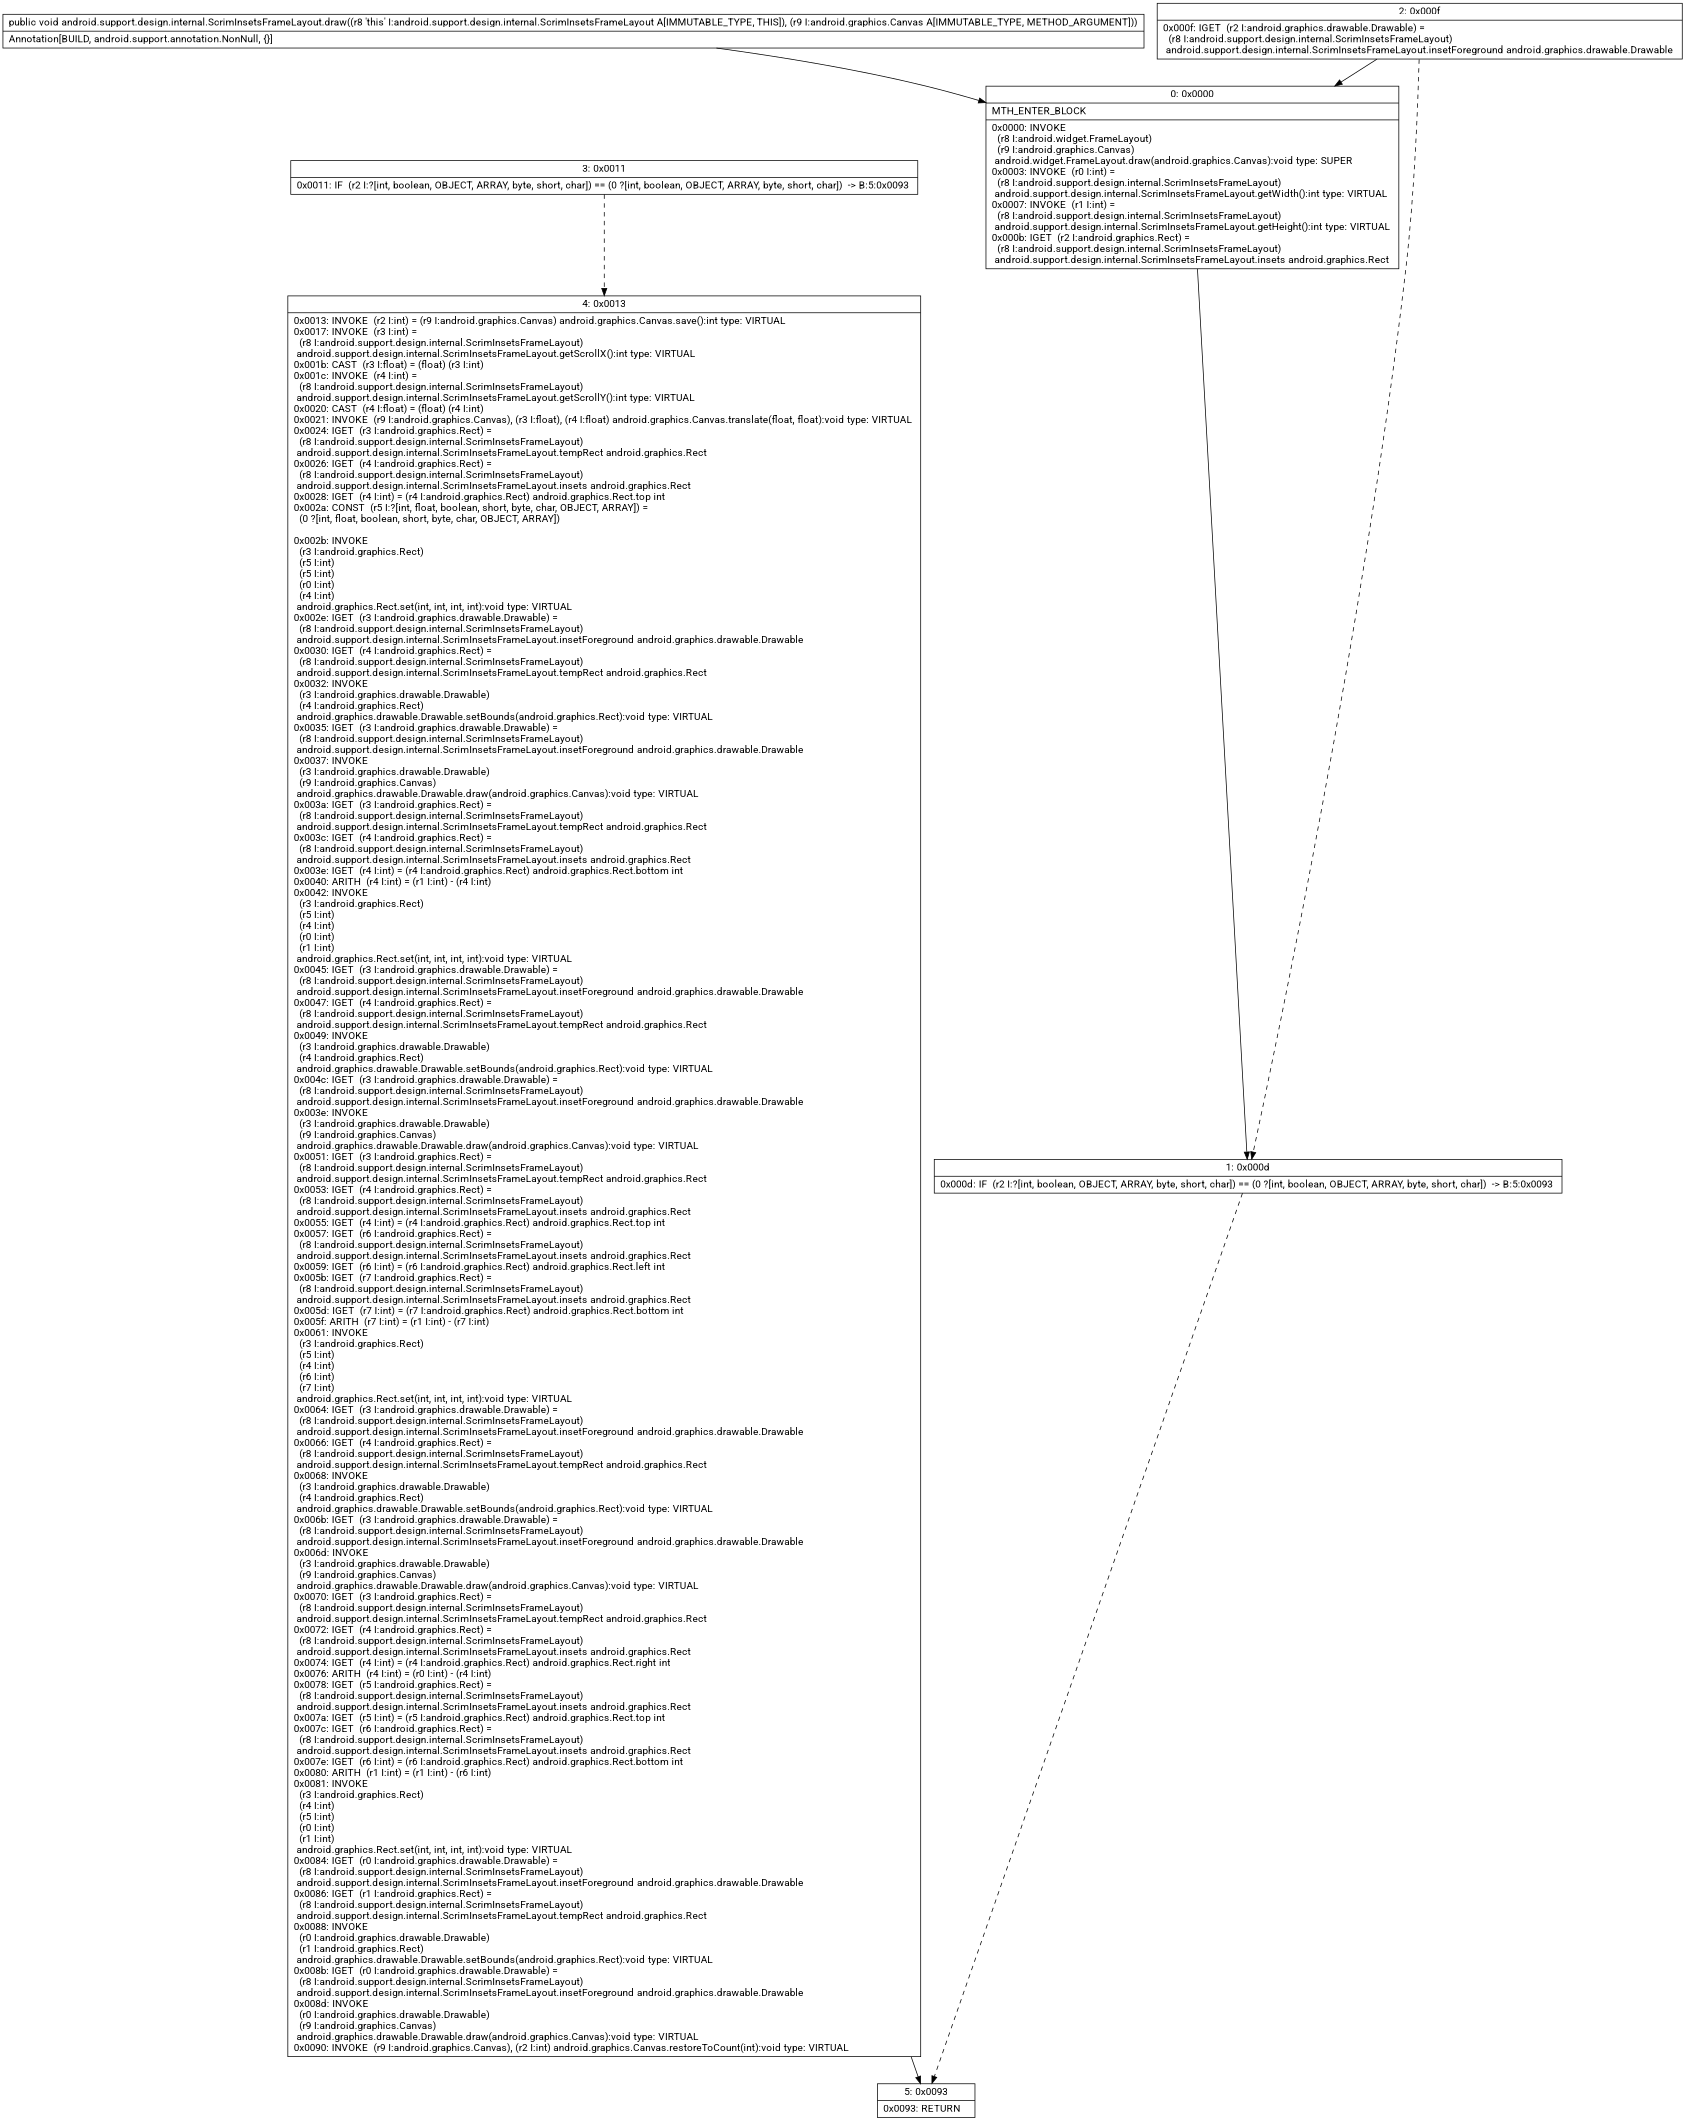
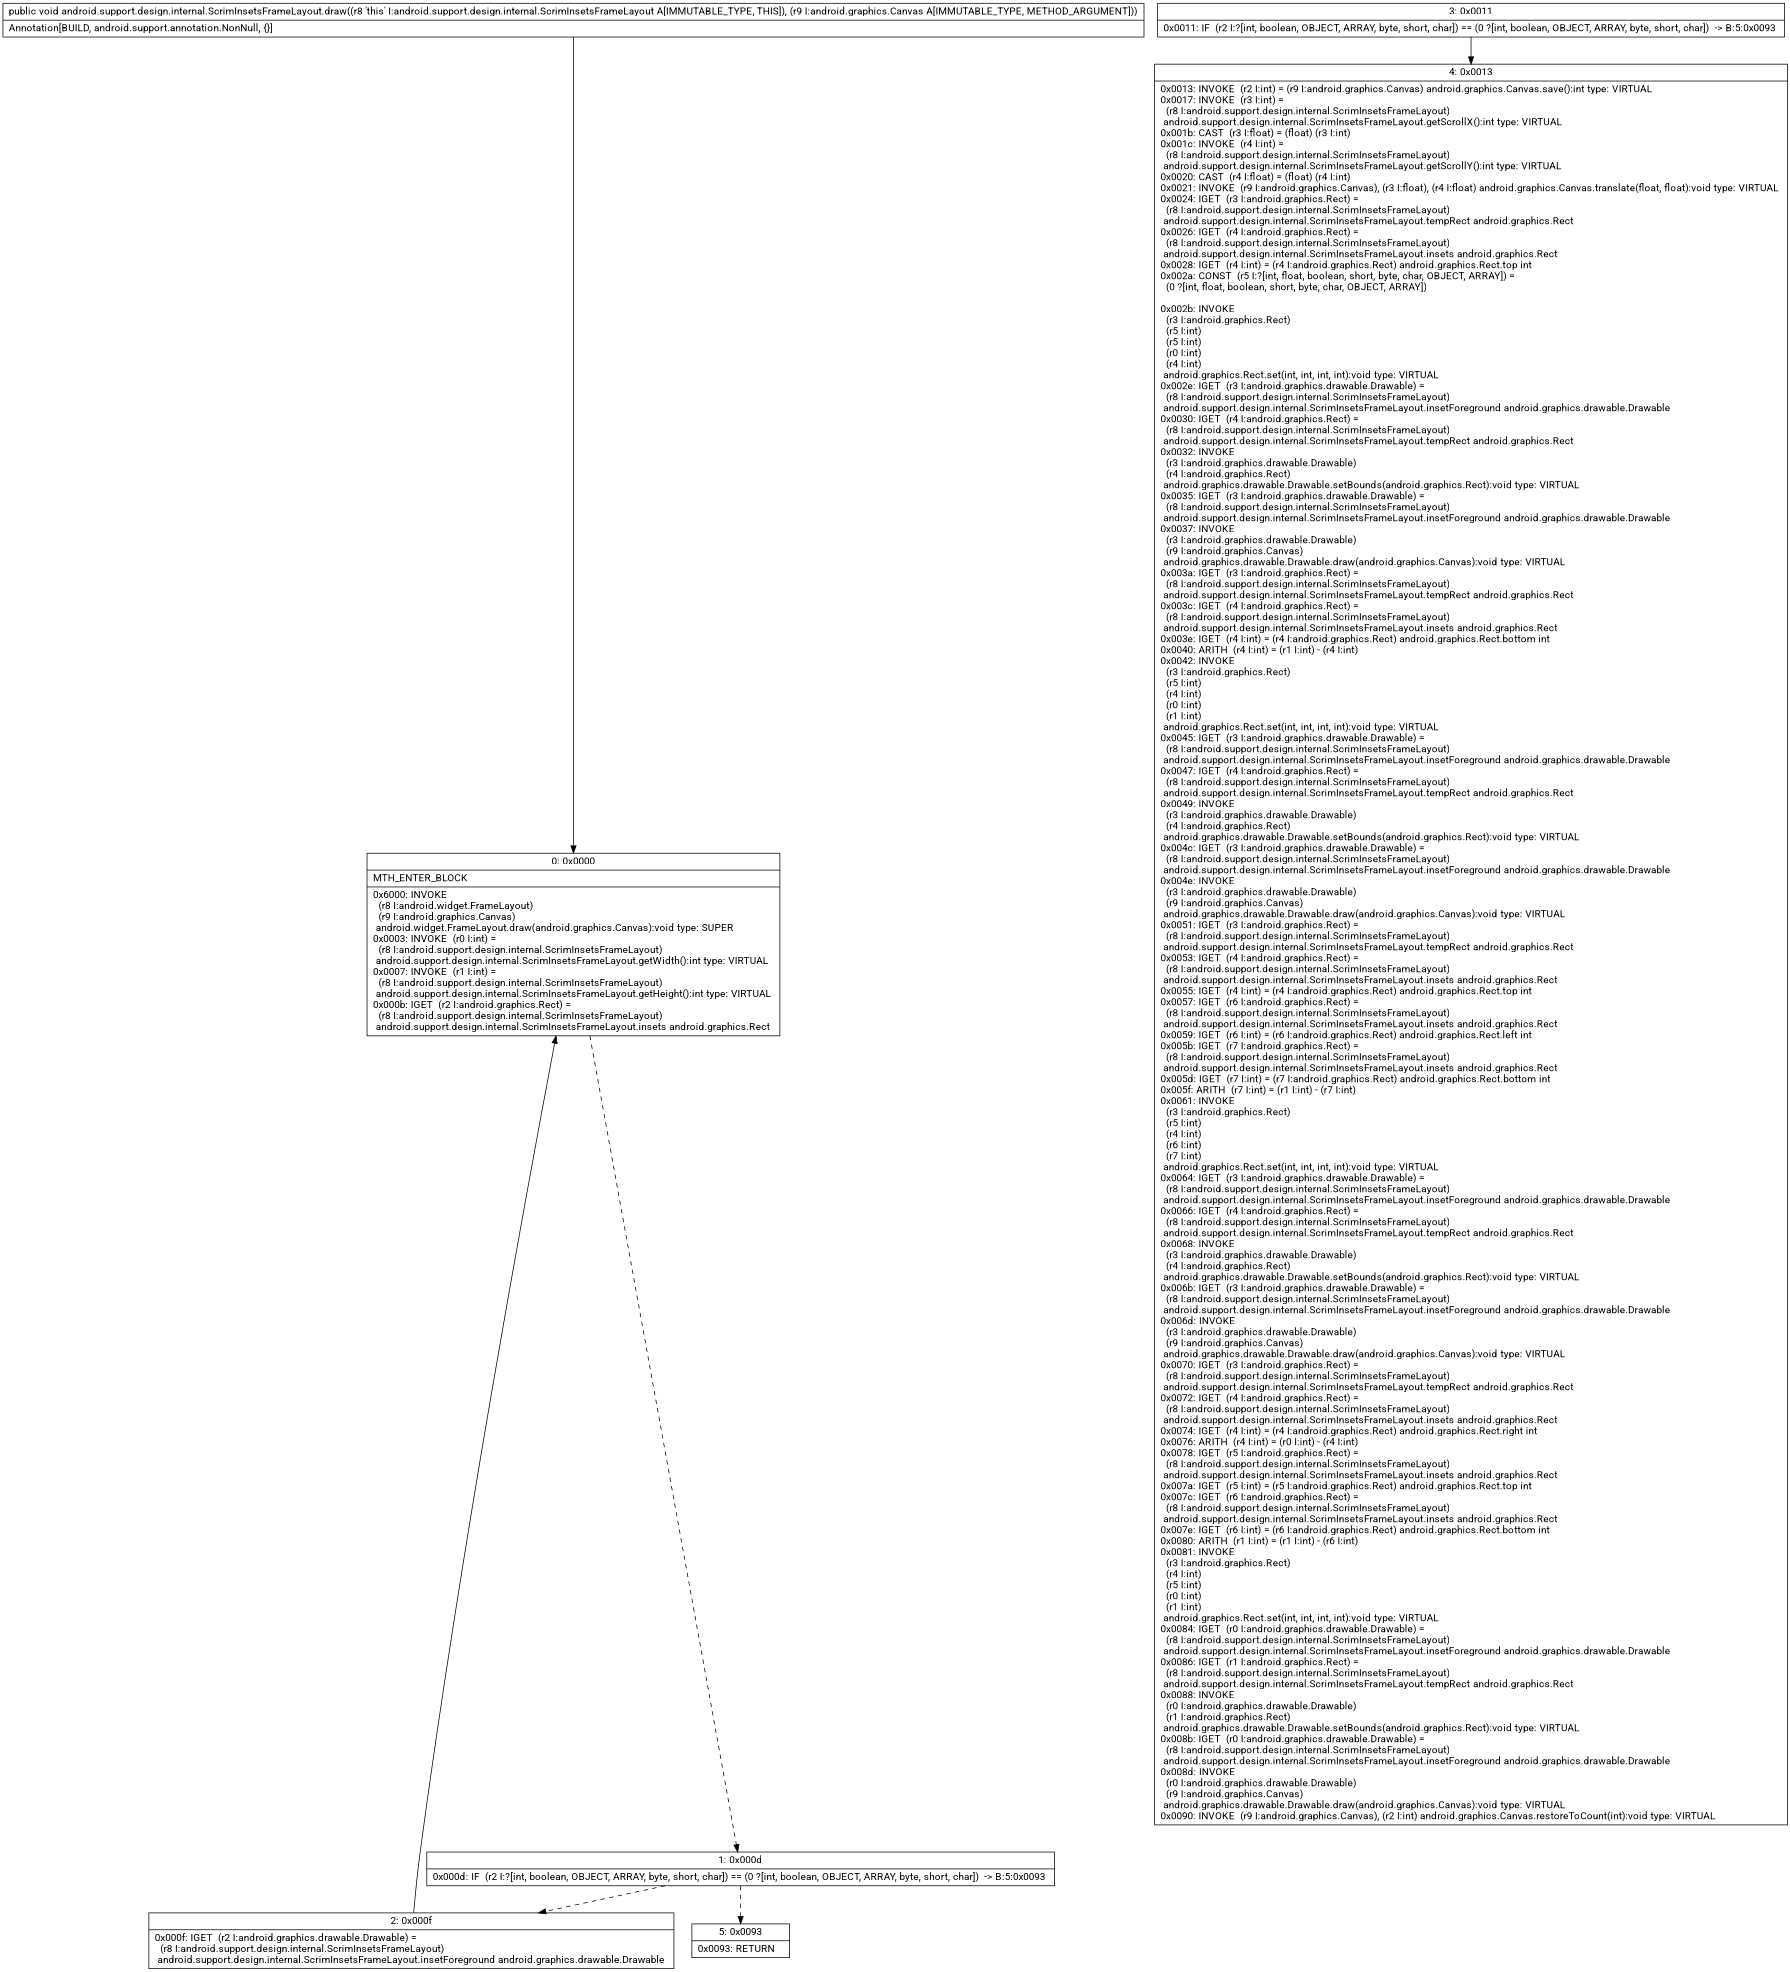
(1032, 128) -> (413, 895)
(604, 241) -> (1471, 47)
(1357, 608) -> (605, 1899)
(1222, 710) -> (663, 1440)
(334, 1113) -> (1200, 881)
(915, 2067) -> none
